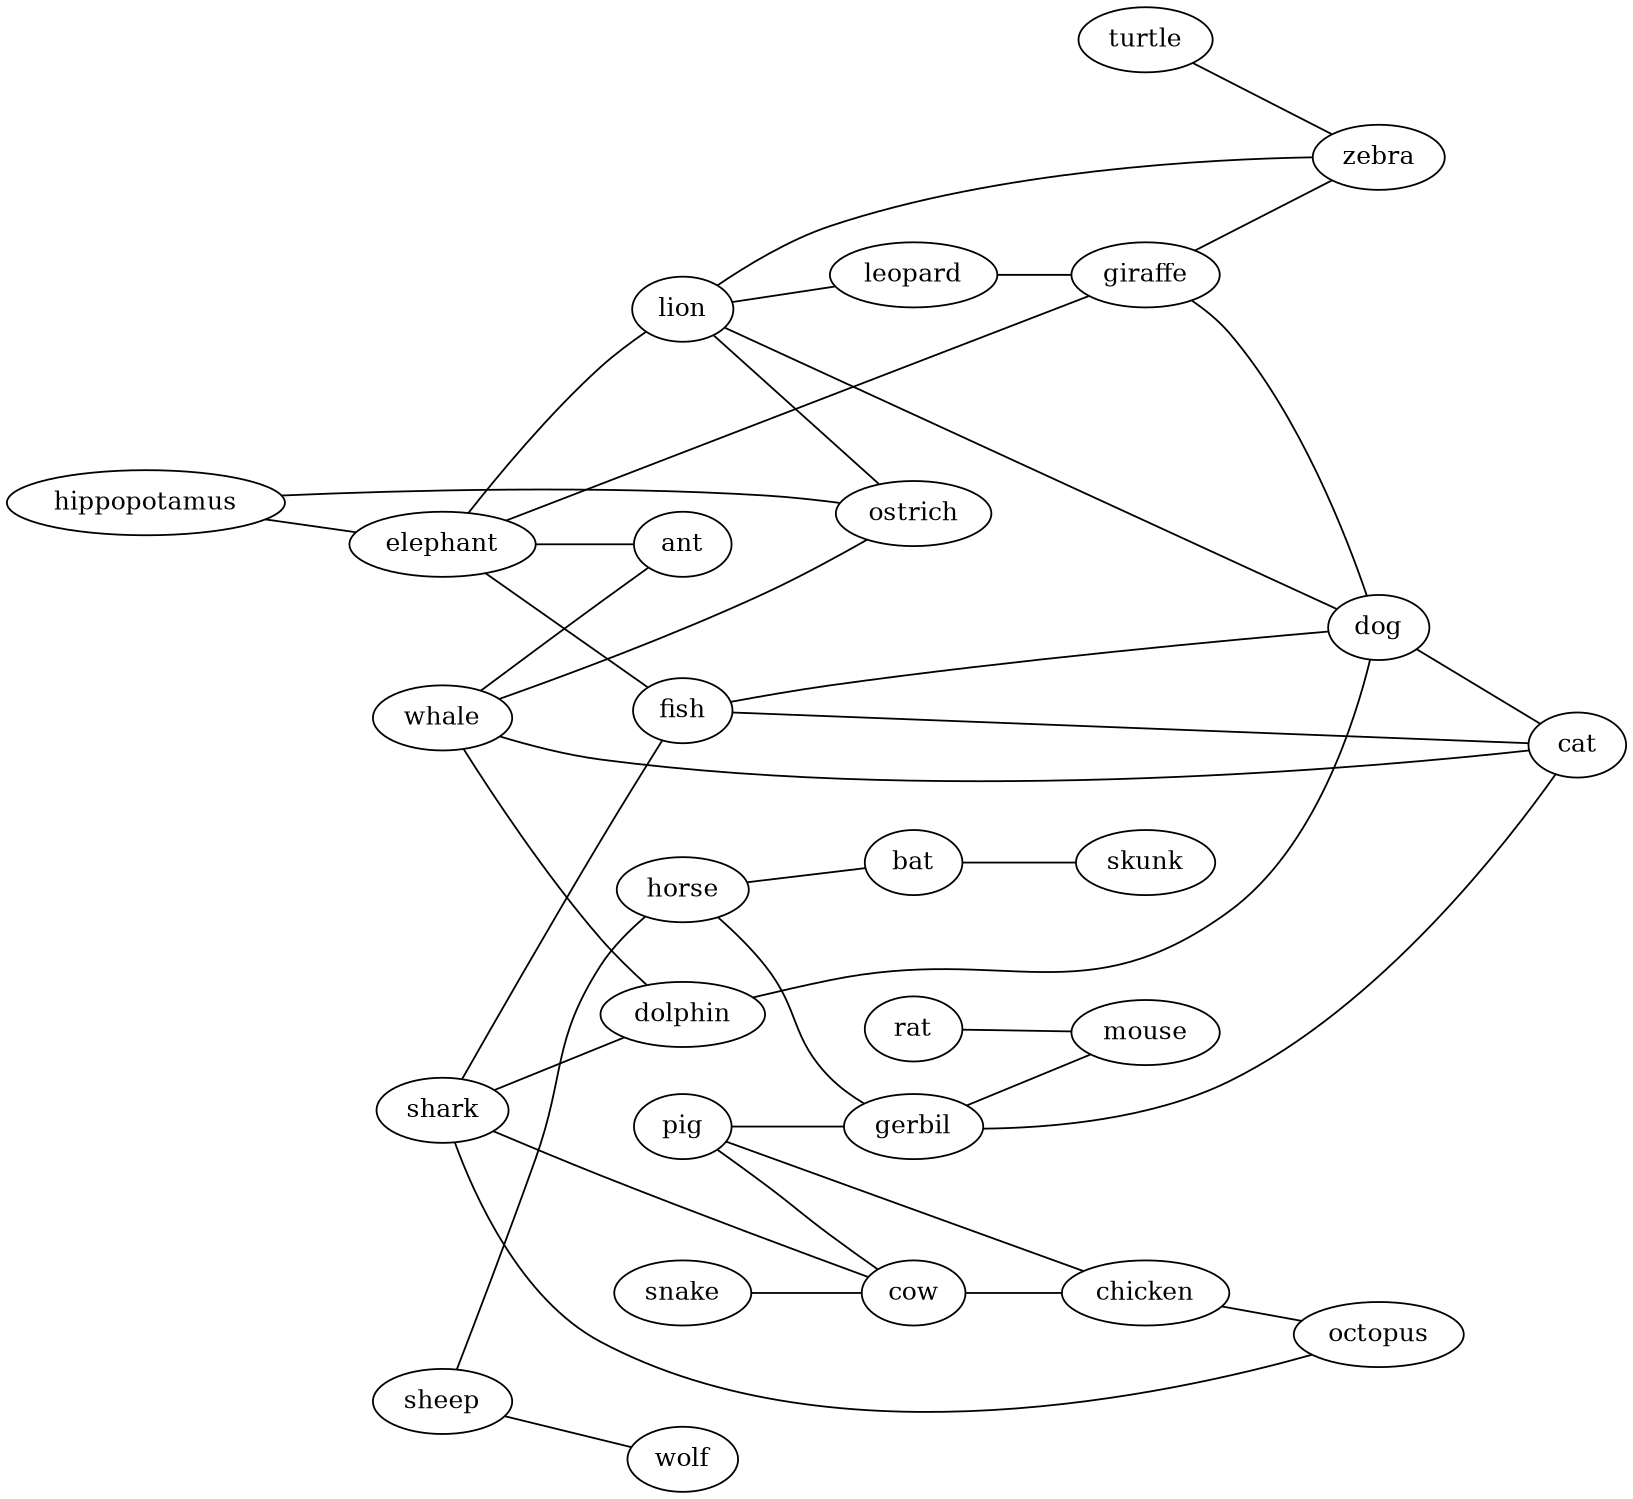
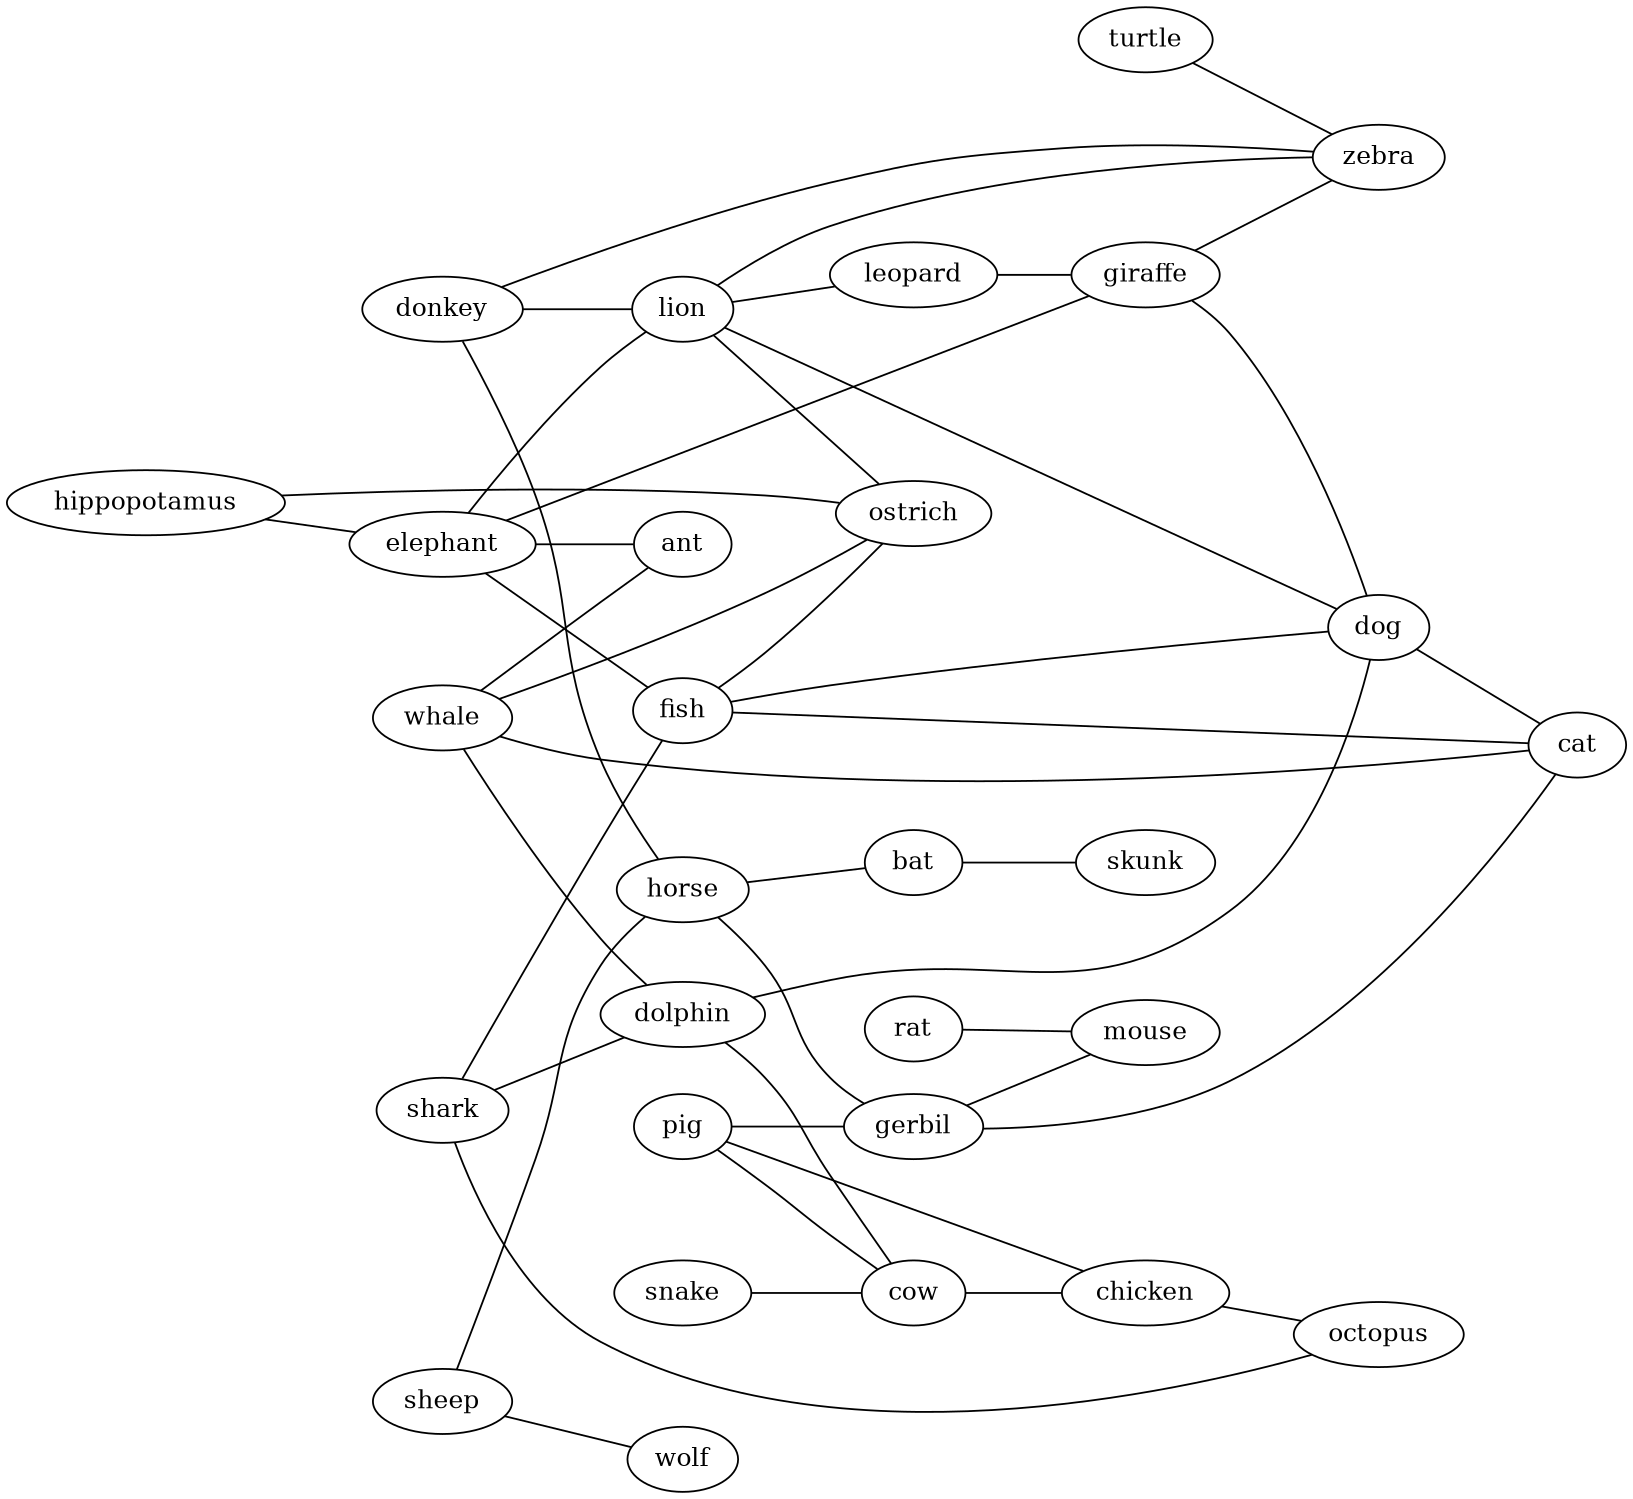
none -> (443, 309)
none -> (803, 619)
(680, 1206) -> (813, 1148)
